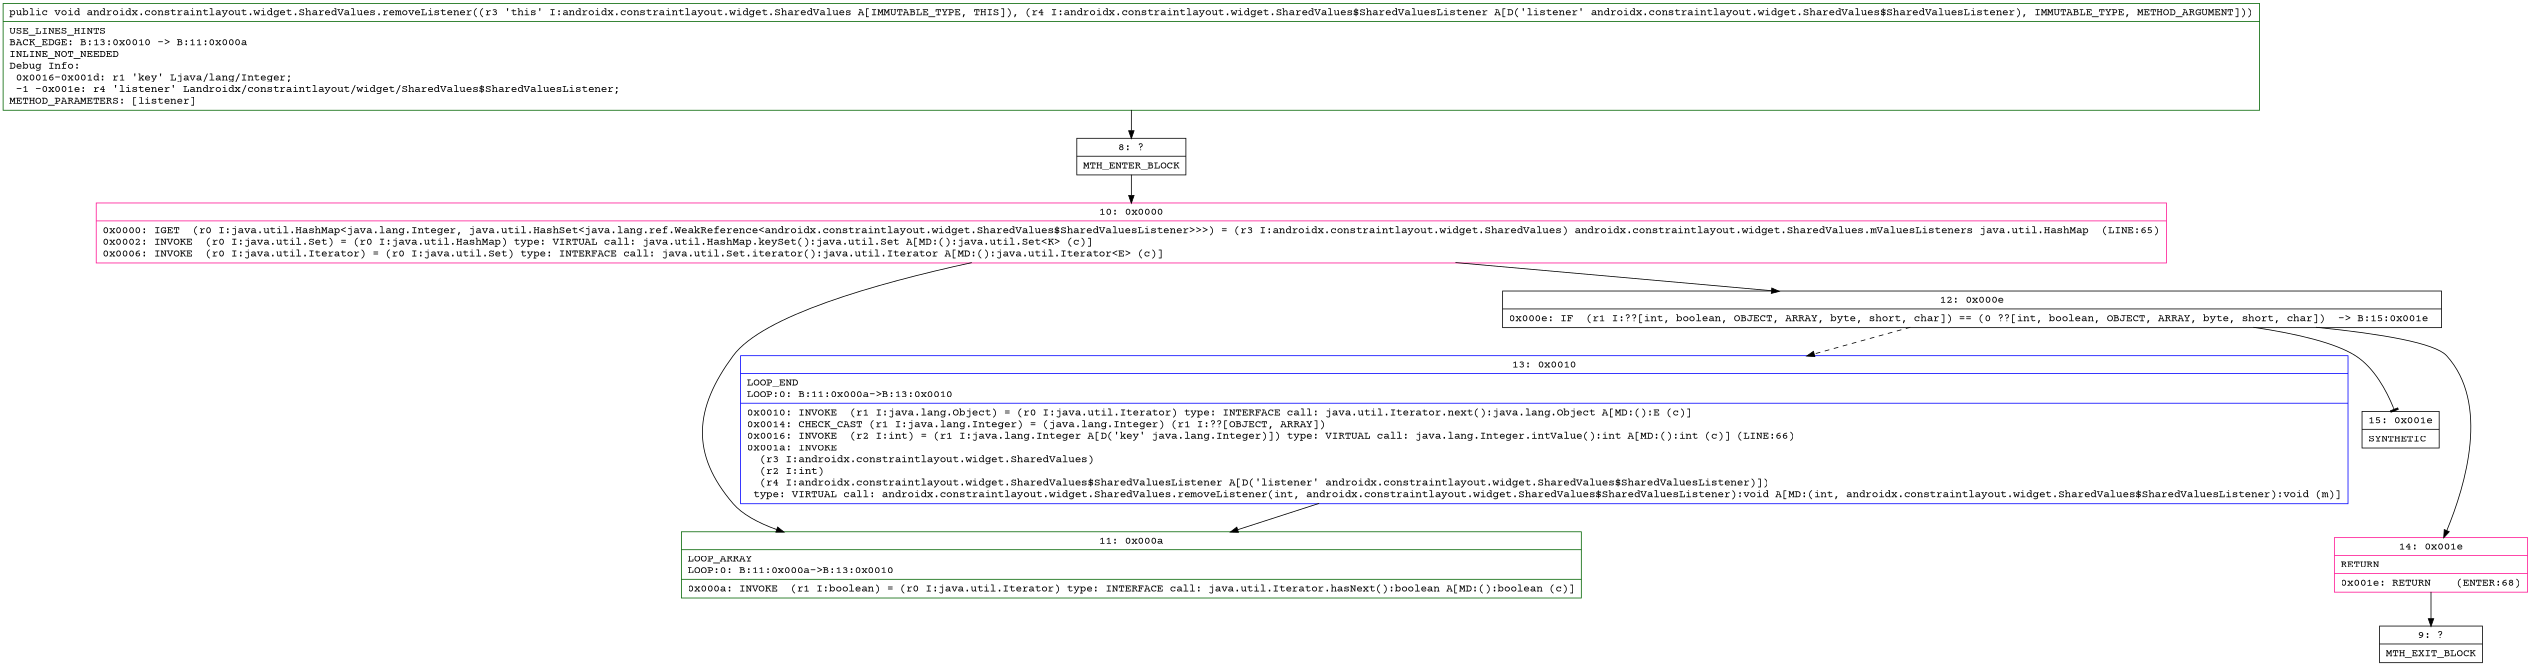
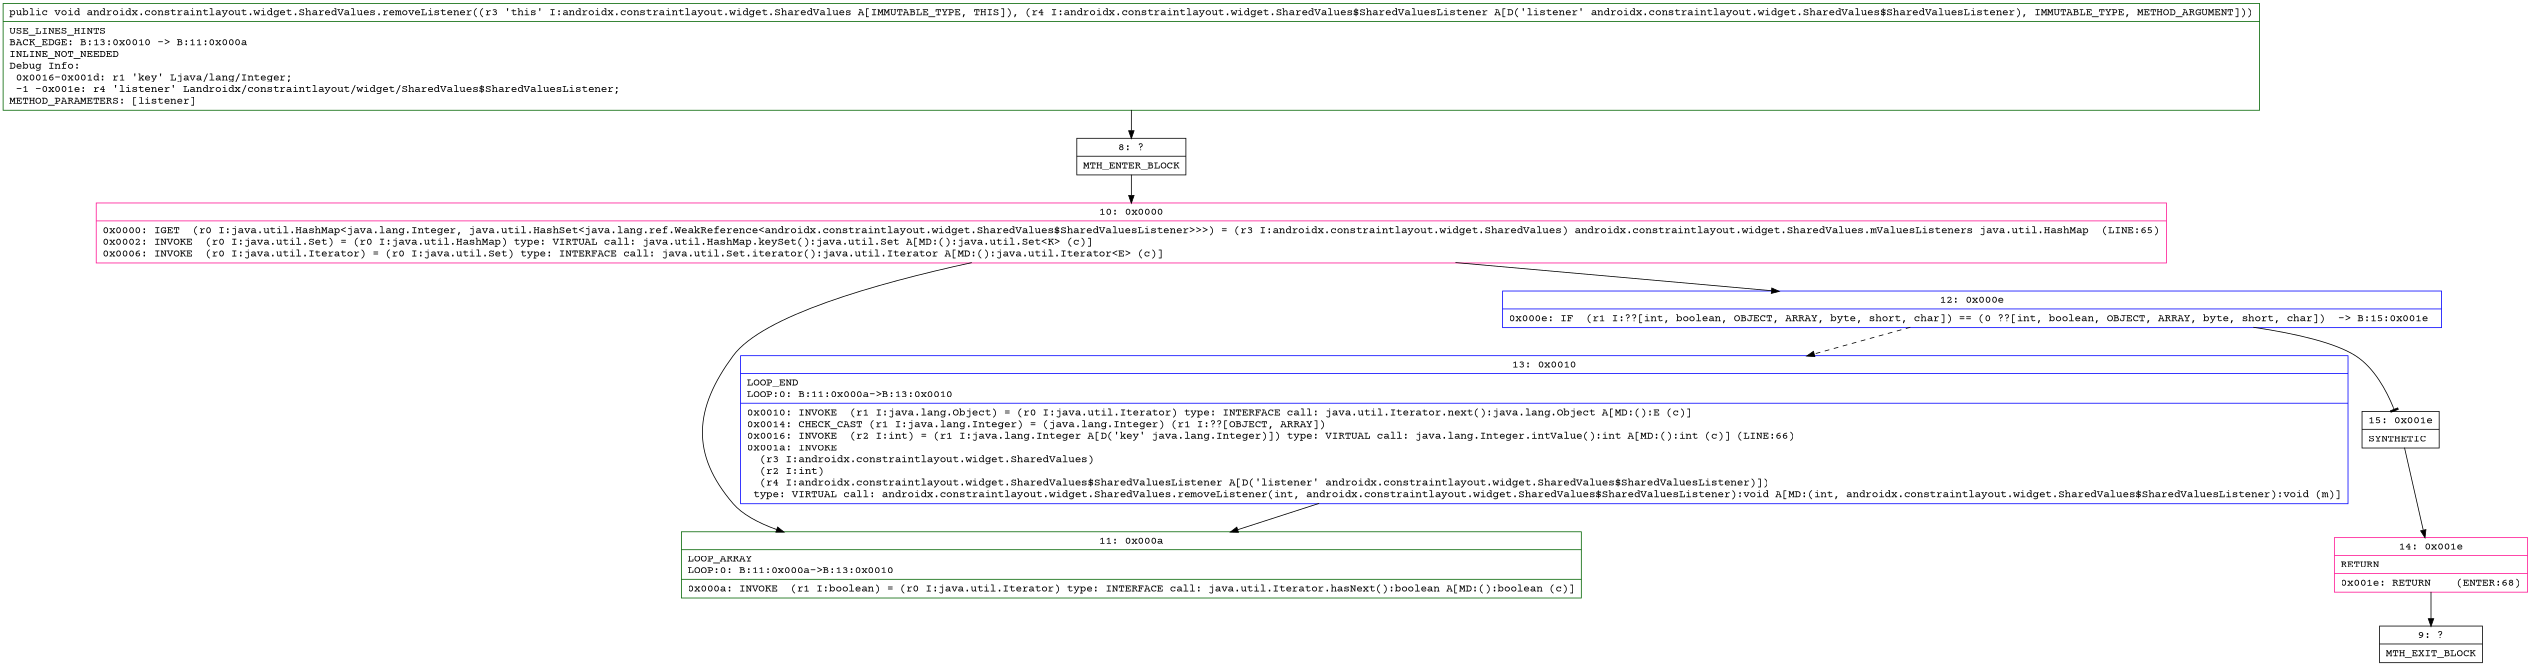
(1972, 309) -> (1972, 309)
(2460, 376) -> (2414, 489)
